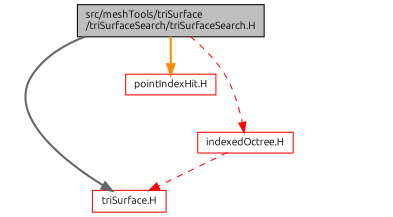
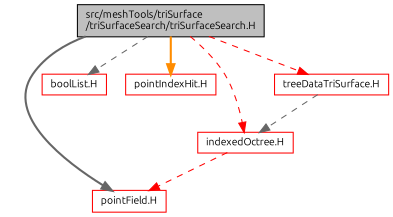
none -> (74, 85)
none -> (332, 85)
(129, 201) -> (129, 201)
